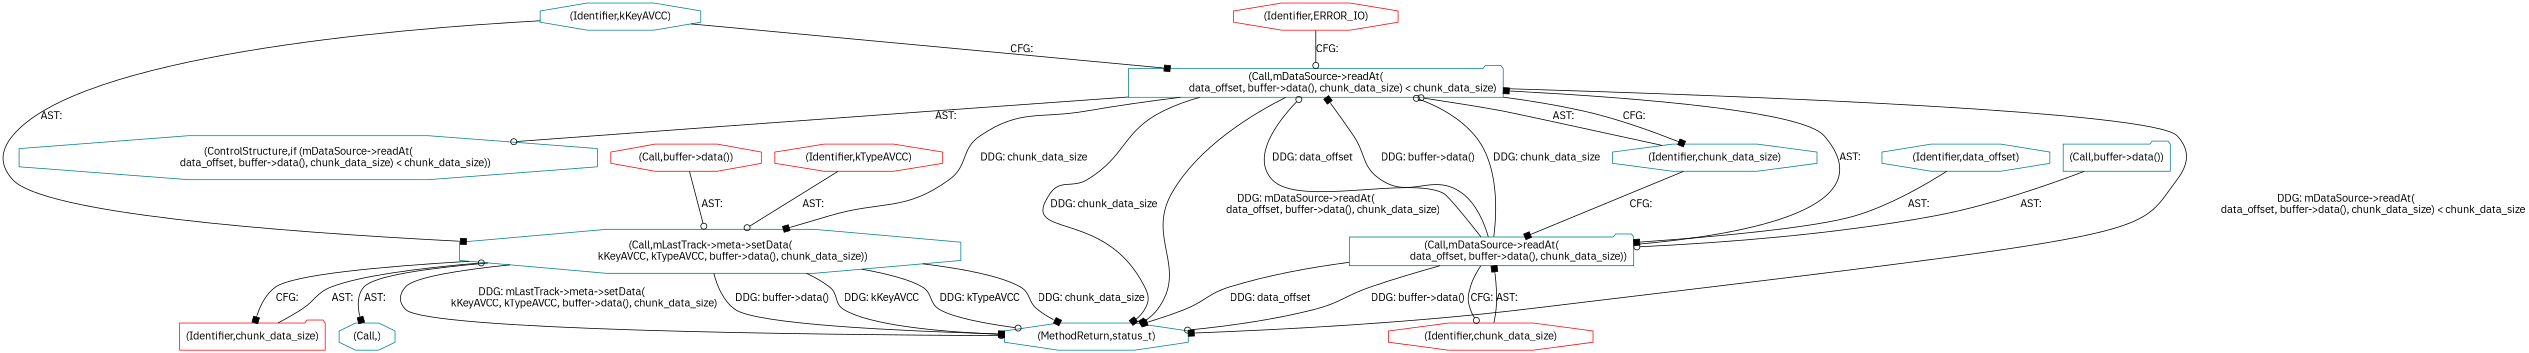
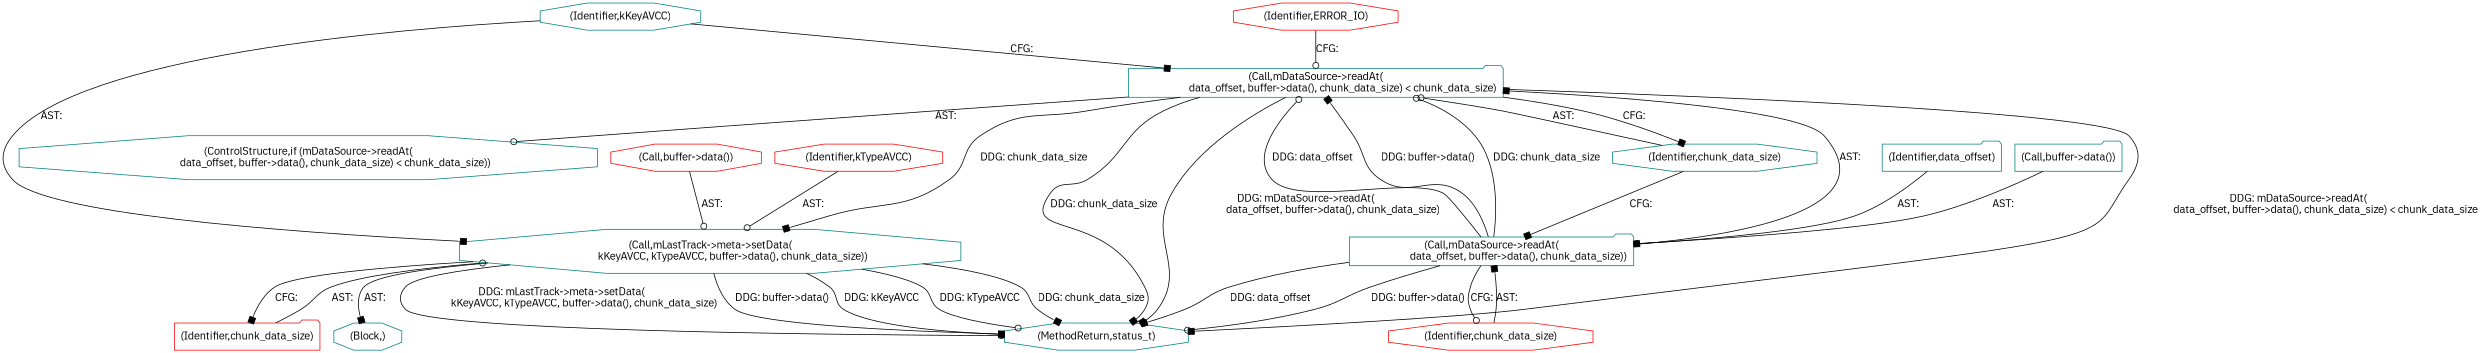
(1966, 158) -> (1942, 158)
(367, 337) -> (368, 337)
